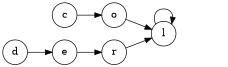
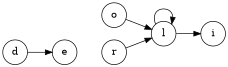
(65, 15) -> none
none -> (213, 34)
(86, 52) -> none
